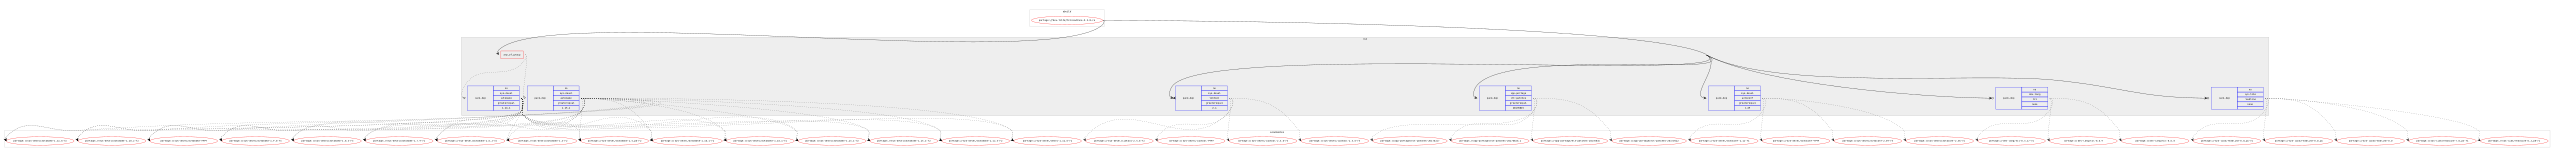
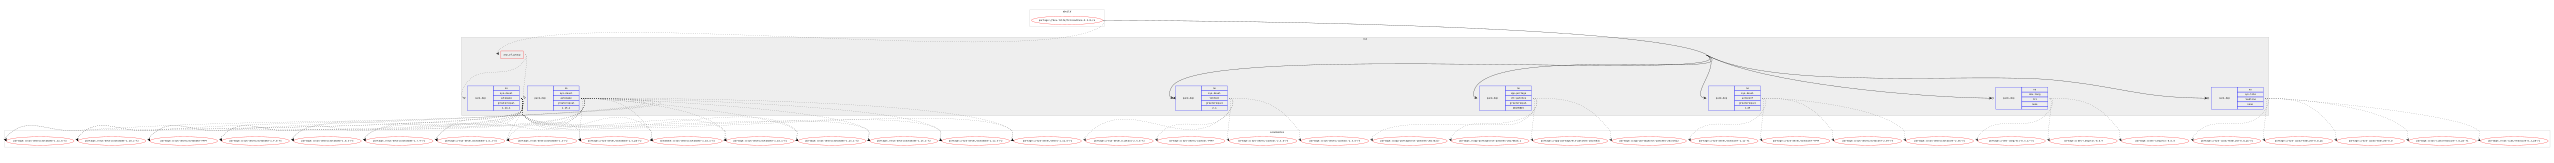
(848, 39) -> (848, 39)
(688, 141) -> (688, 141)
